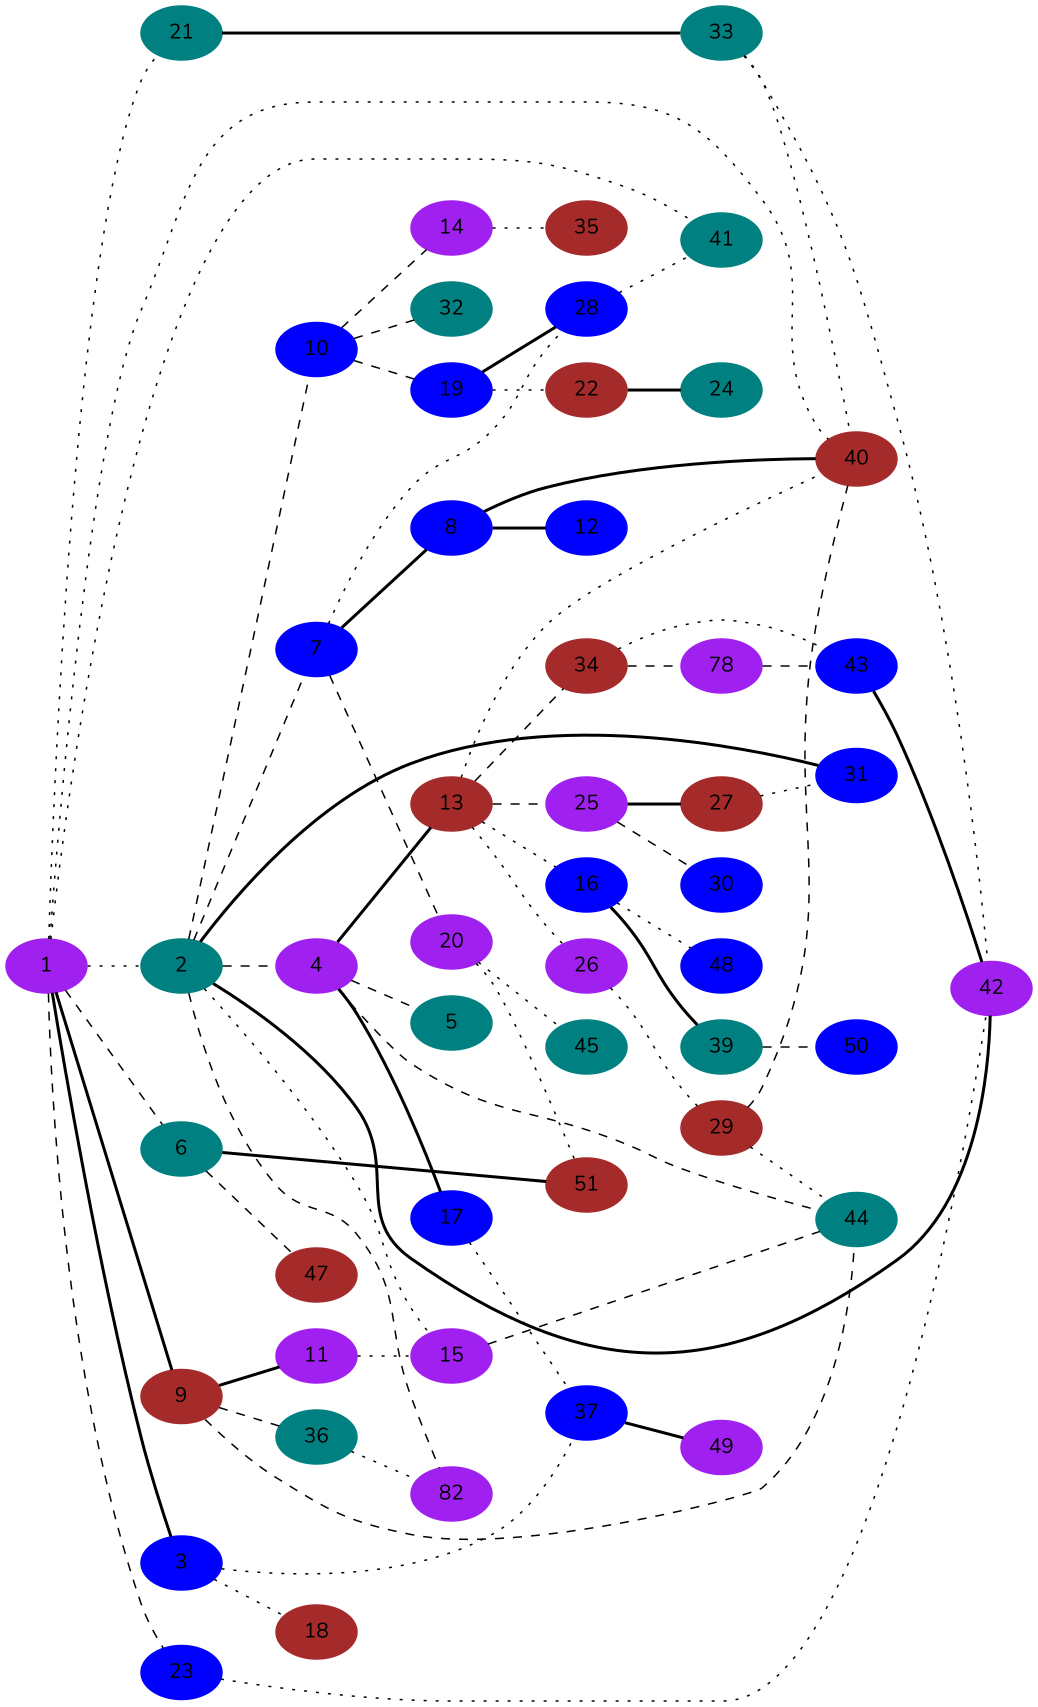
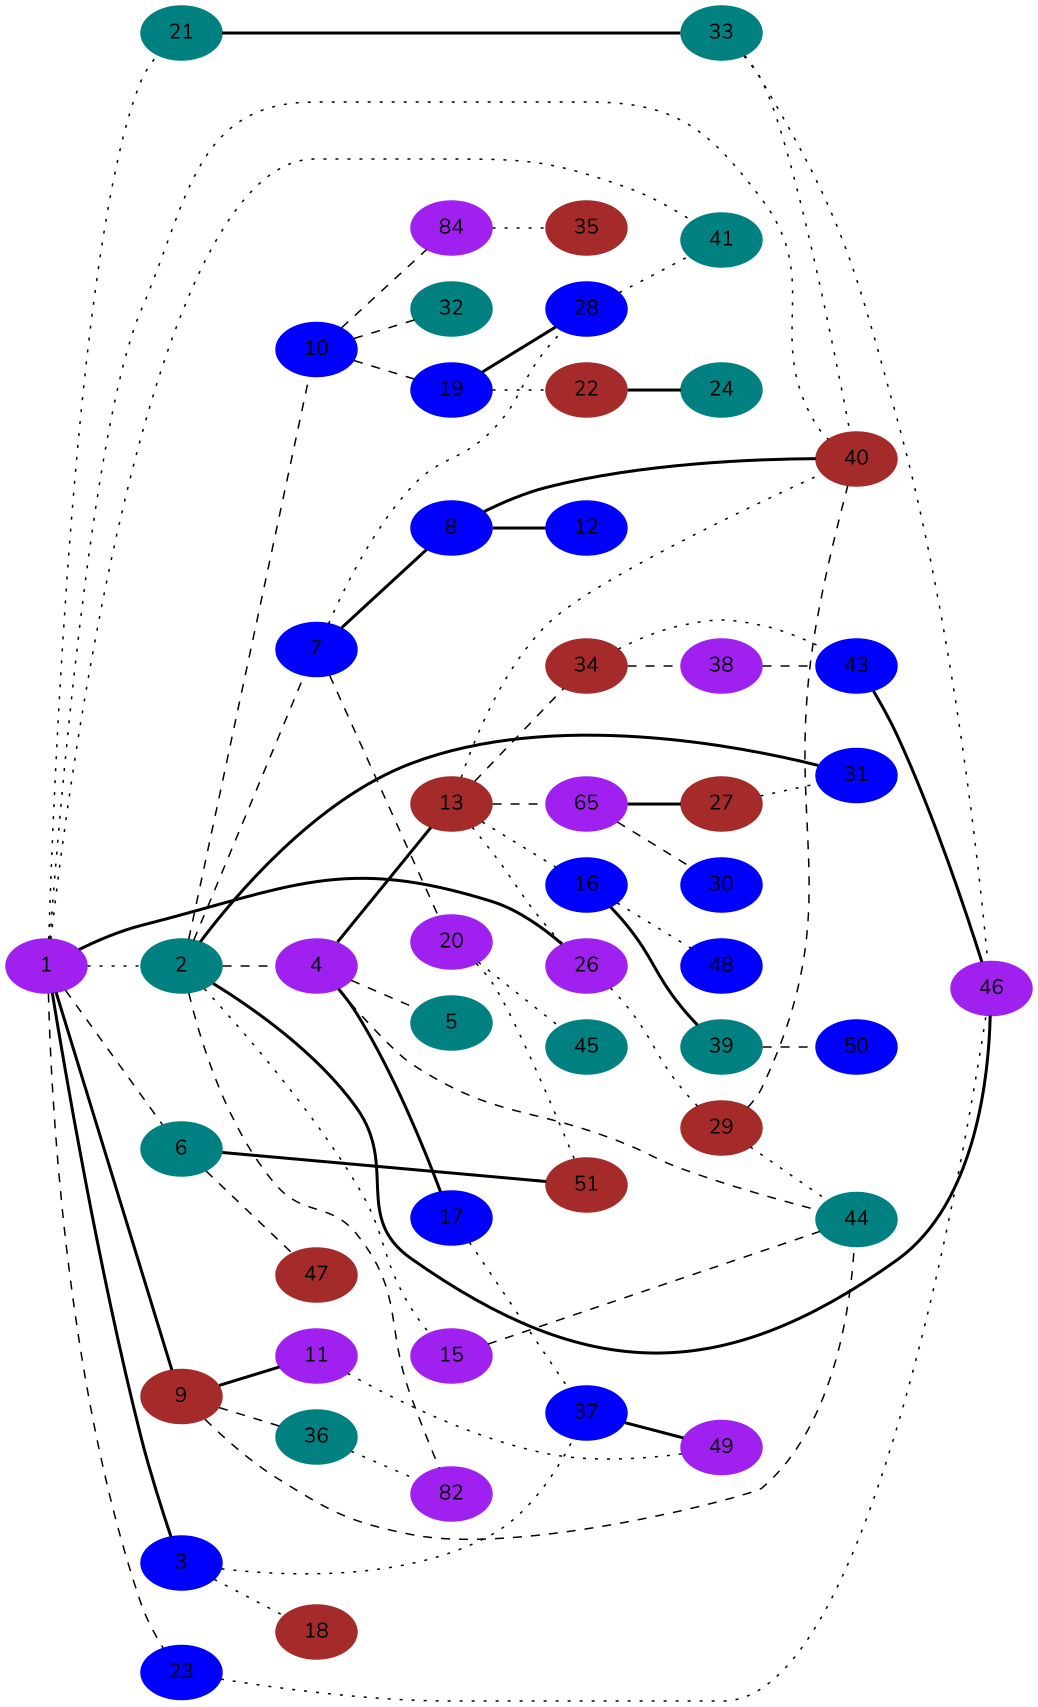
(452, 228) -> (452, 228)
(722, 666) -> (722, 666)
(586, 804) -> (586, 804)
none -> (323, 881)
(992, 988) -> (992, 988)
(384, 1356) -> (508, 1444)
